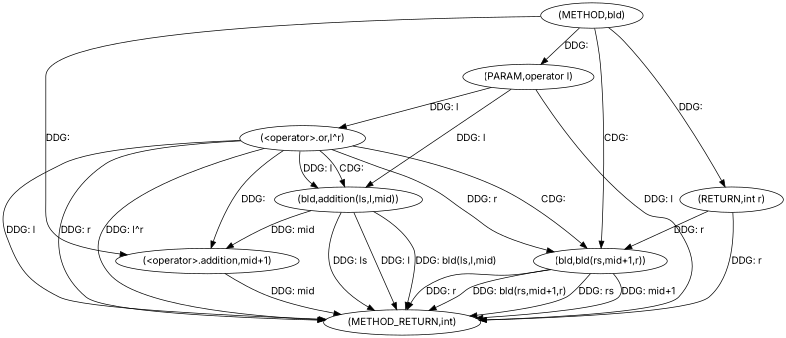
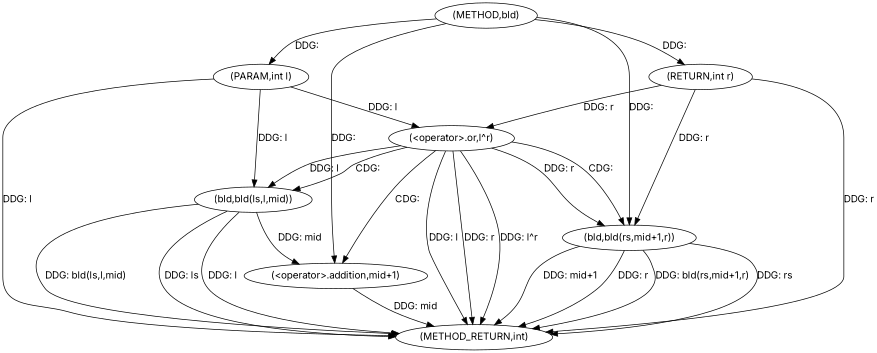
(528, 77) -> (261, 77)
none -> (577, 104)
(618, 138) -> (643, 108)
(255, 200) -> (409, 200)
(348, 200) -> (253, 200)
